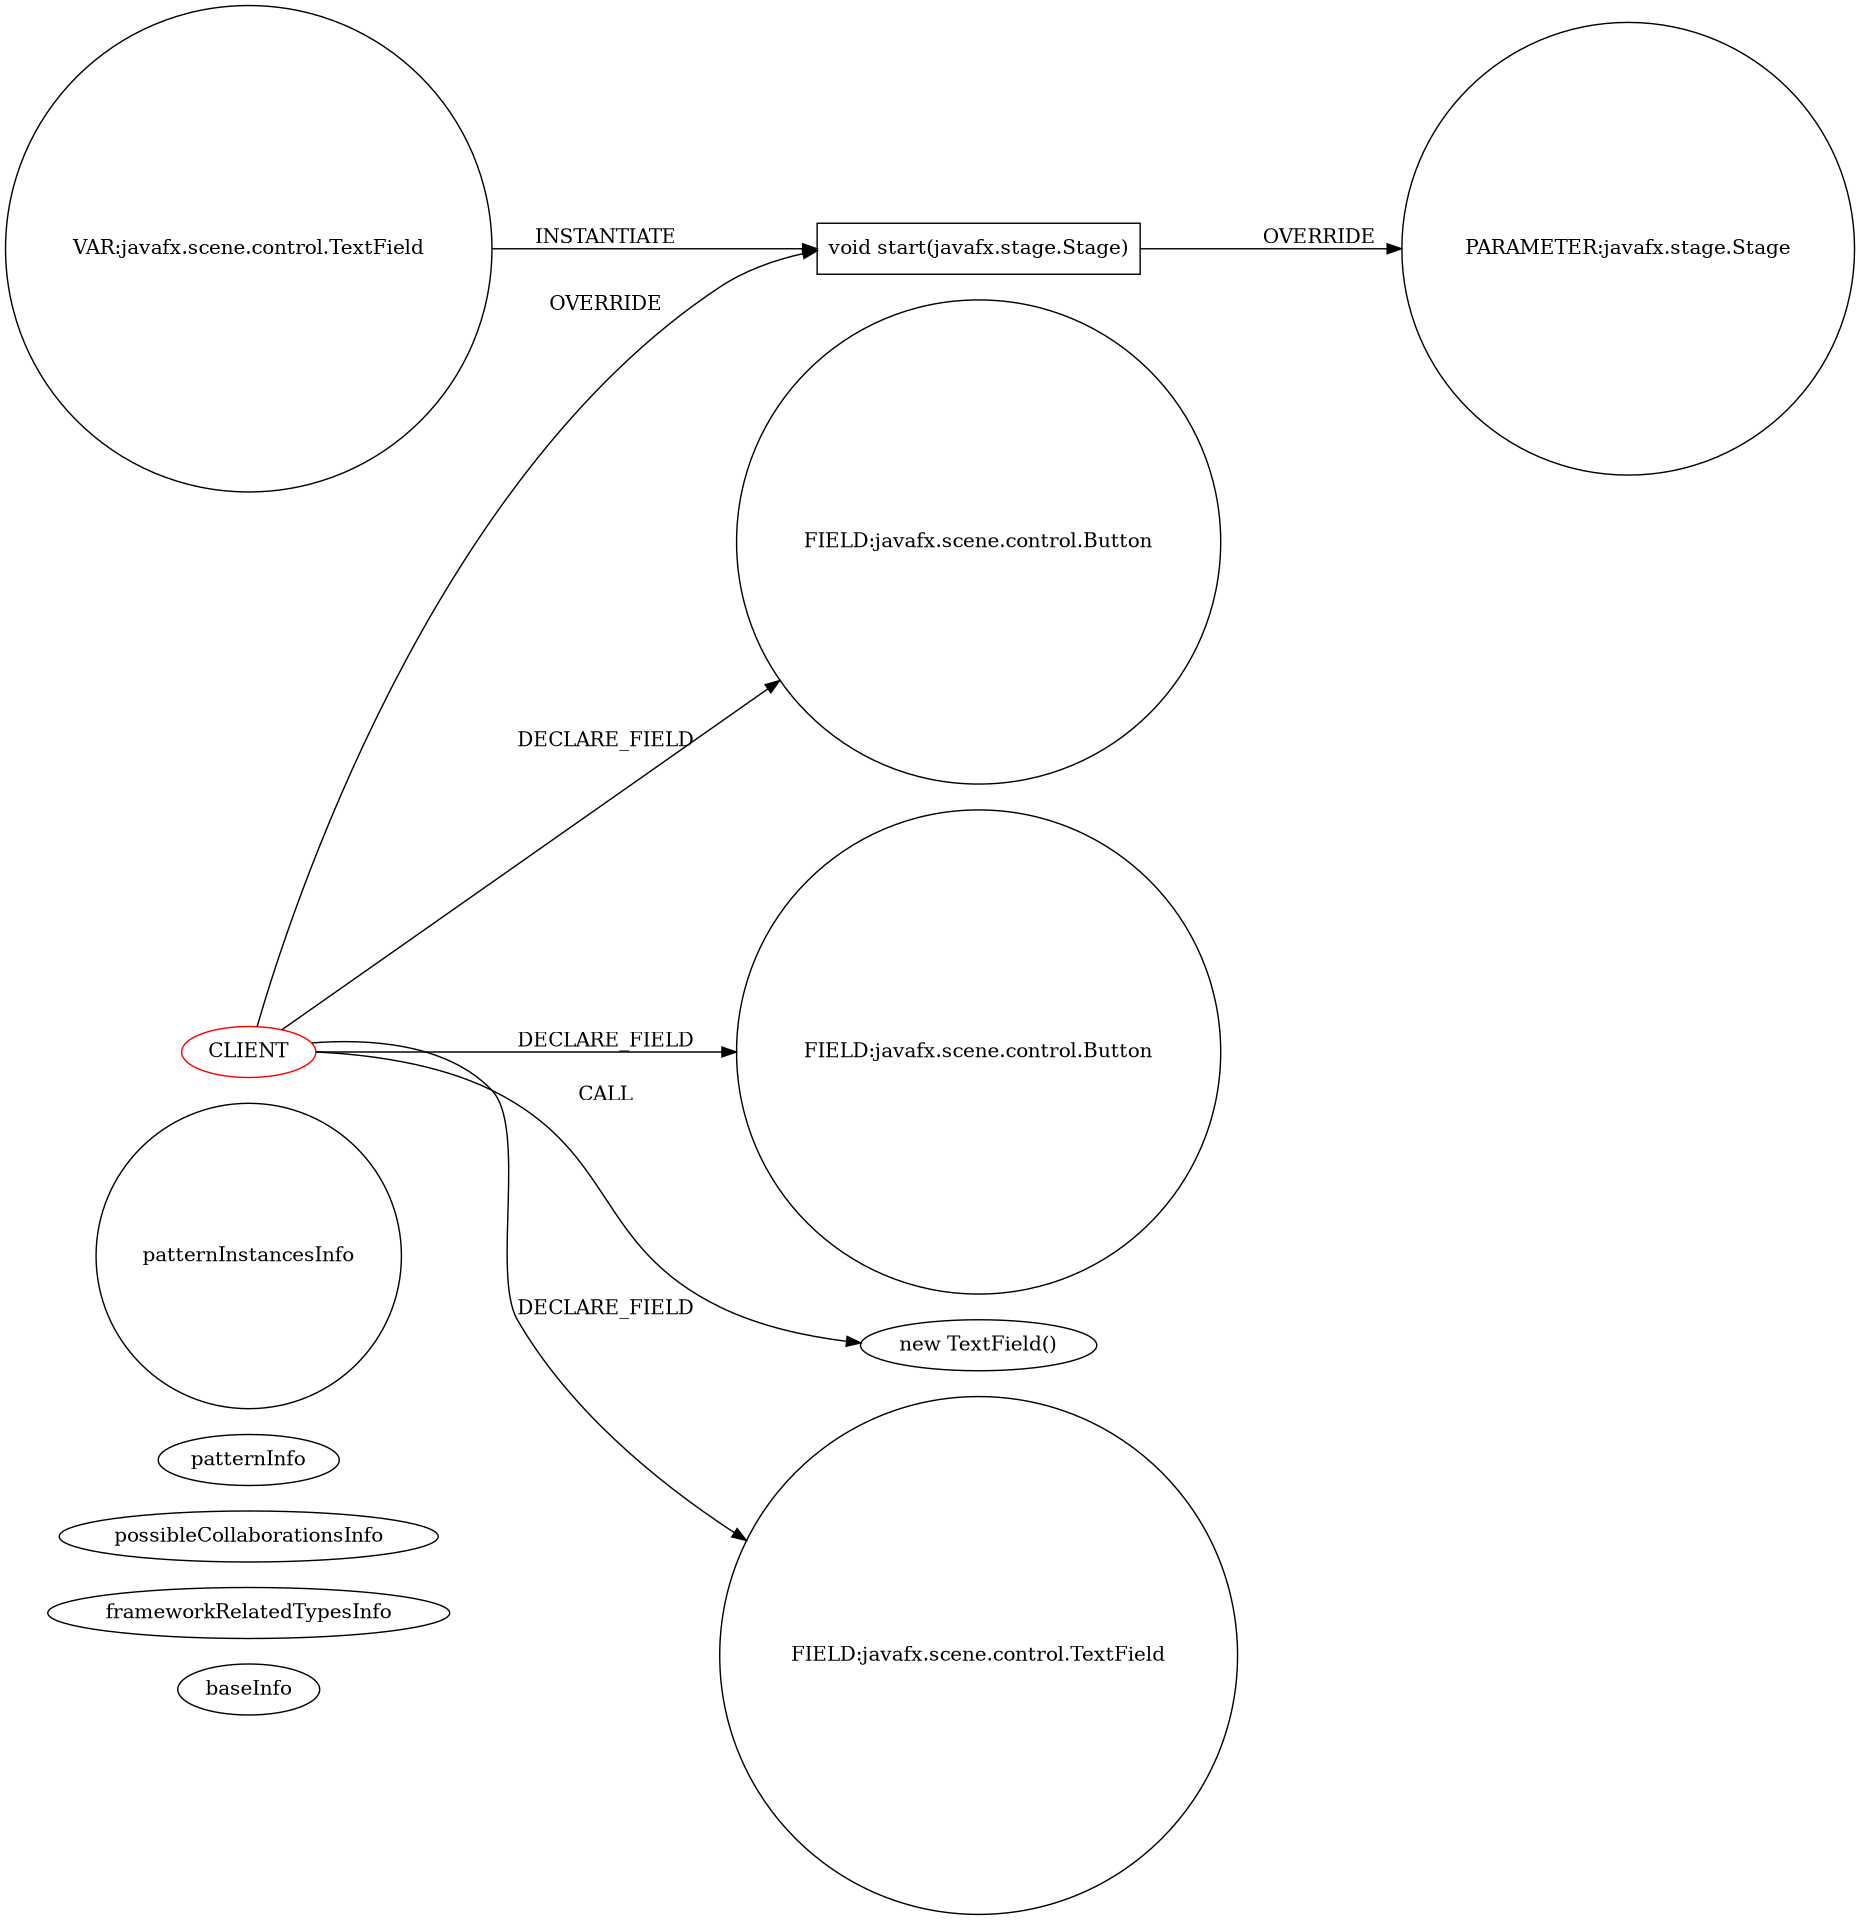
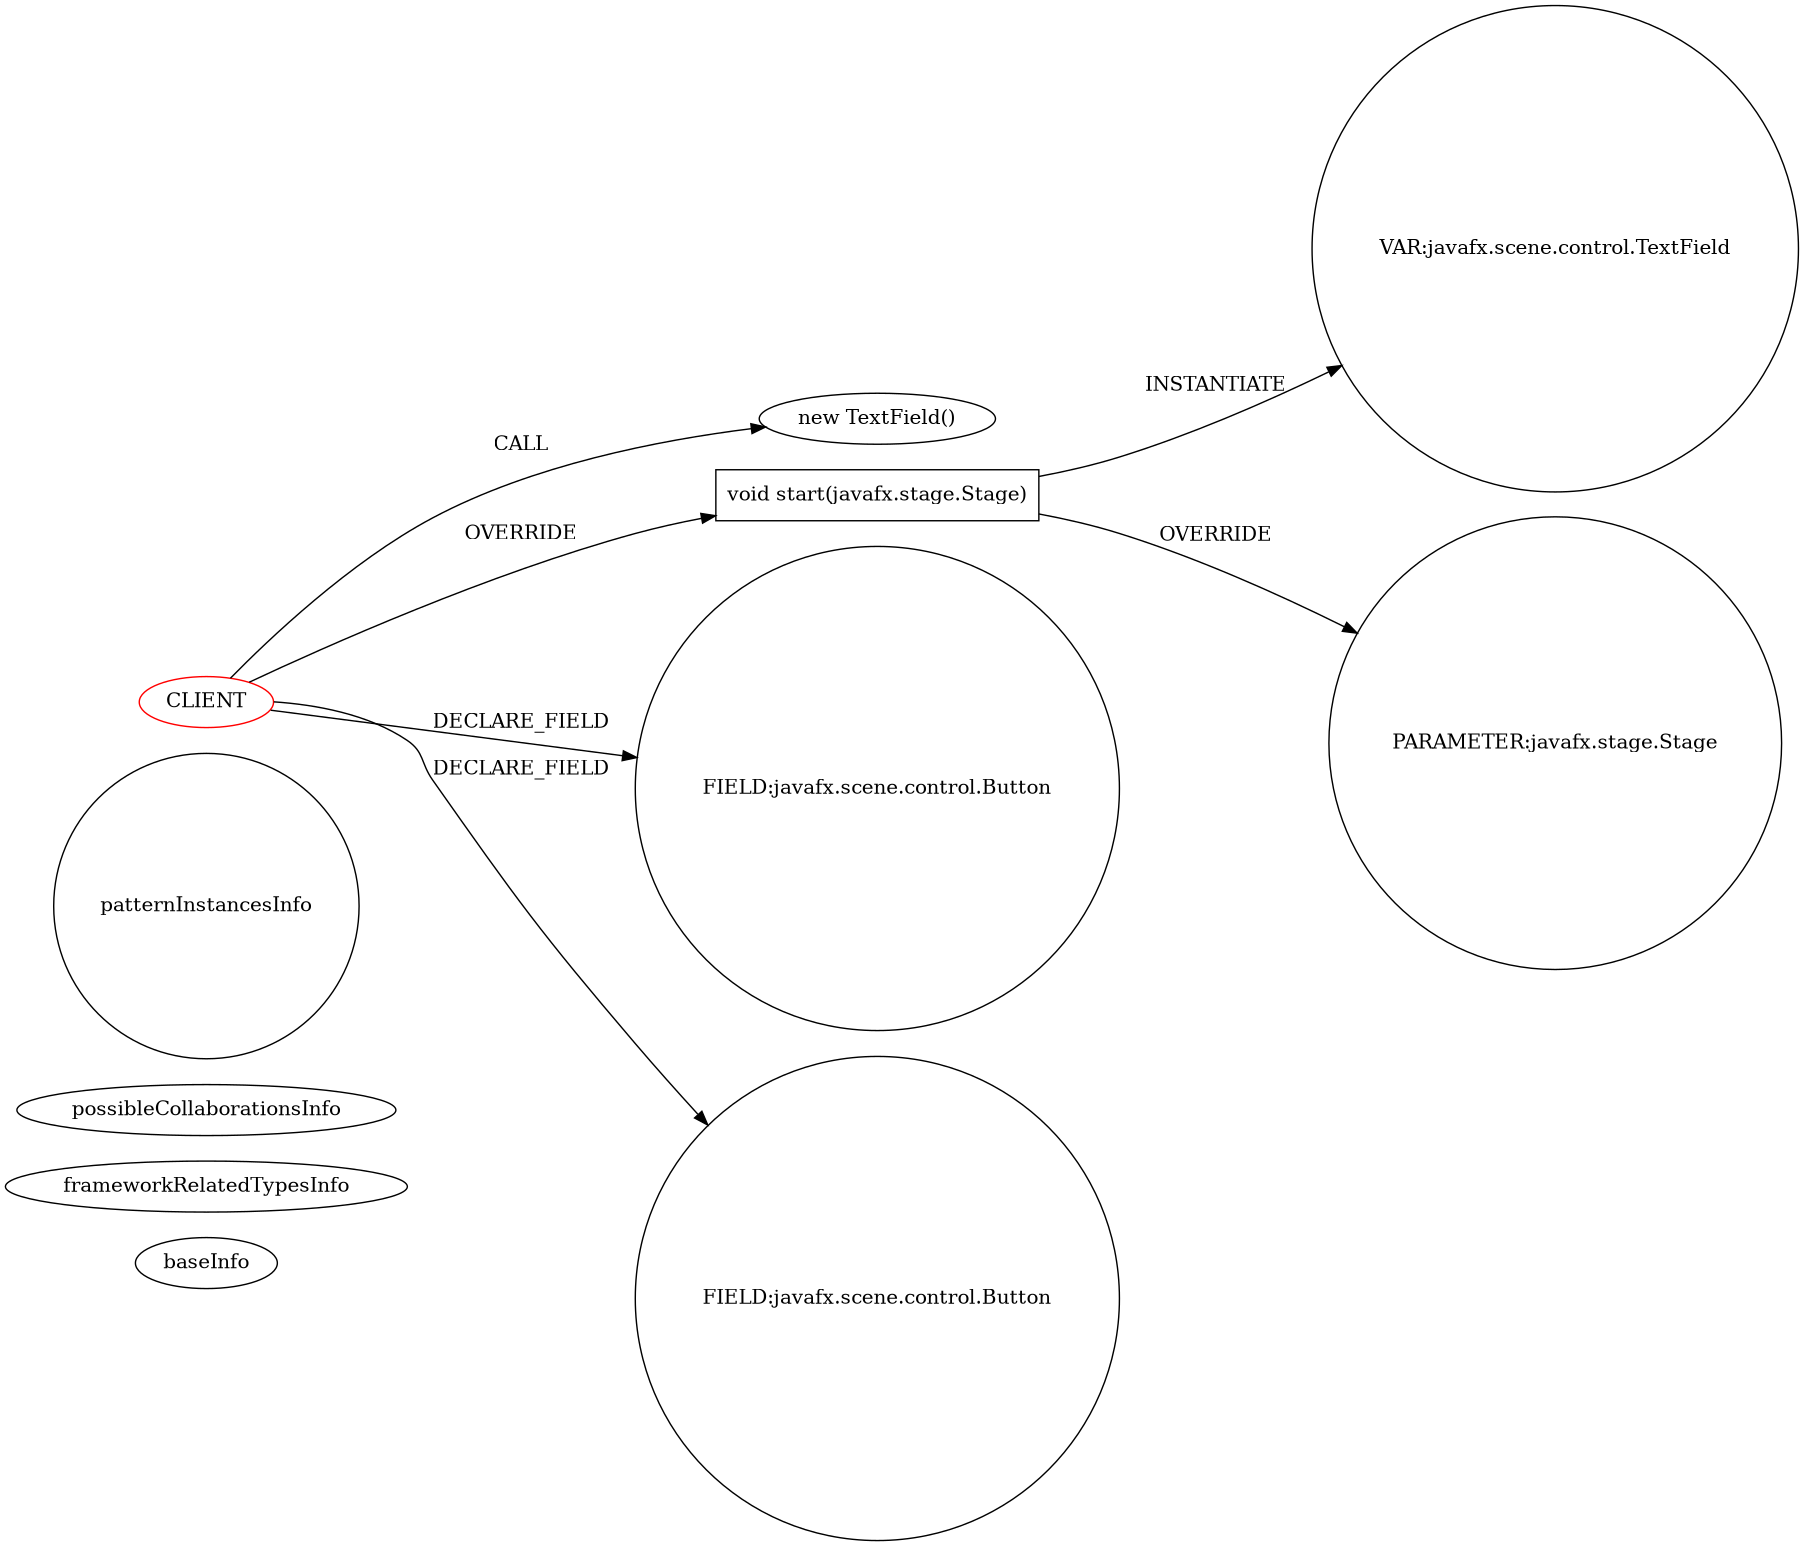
(647, 249) -> (1187, 433)
(249, 1460) -> none
(979, 1655) -> none
